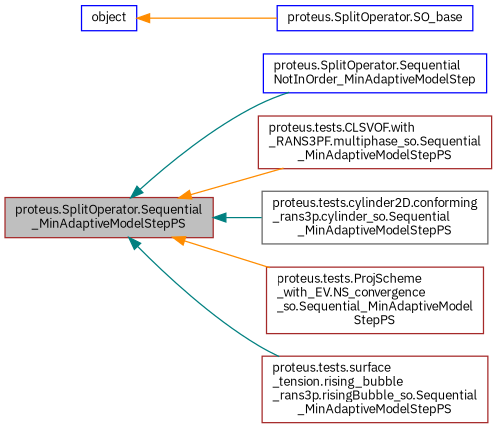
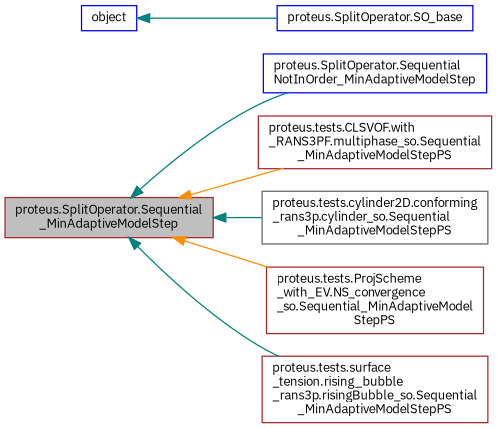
(213, 18) -> (213, 18)
(109, 218) -> (109, 218)
